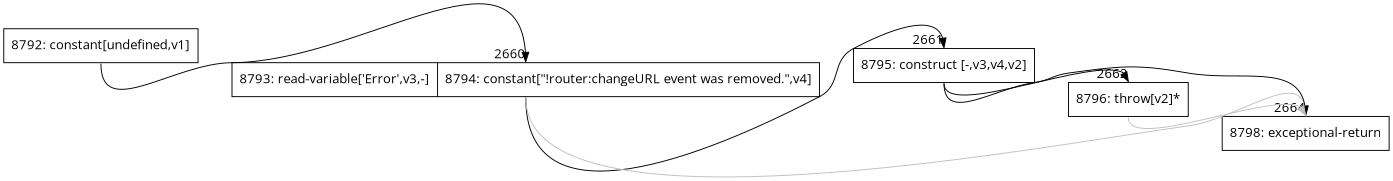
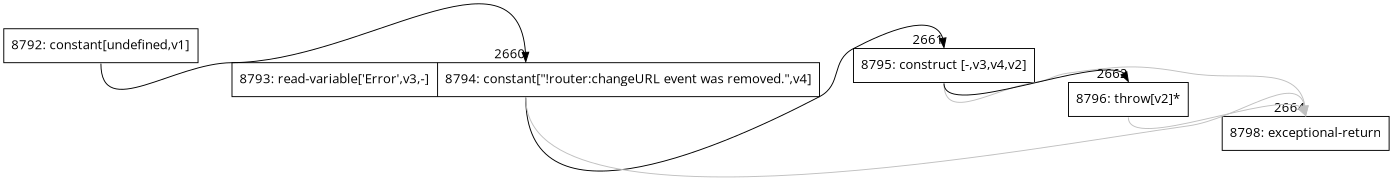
(1123, 67) -> (1123, 67)
